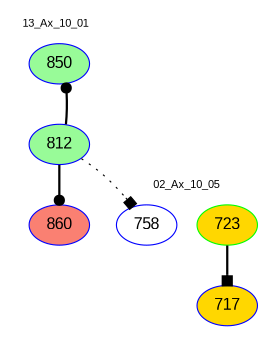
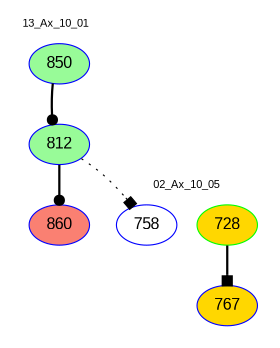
(67, 109) -> (52, 99)
(227, 225) -> (227, 225)
(227, 306) -> (227, 306)
